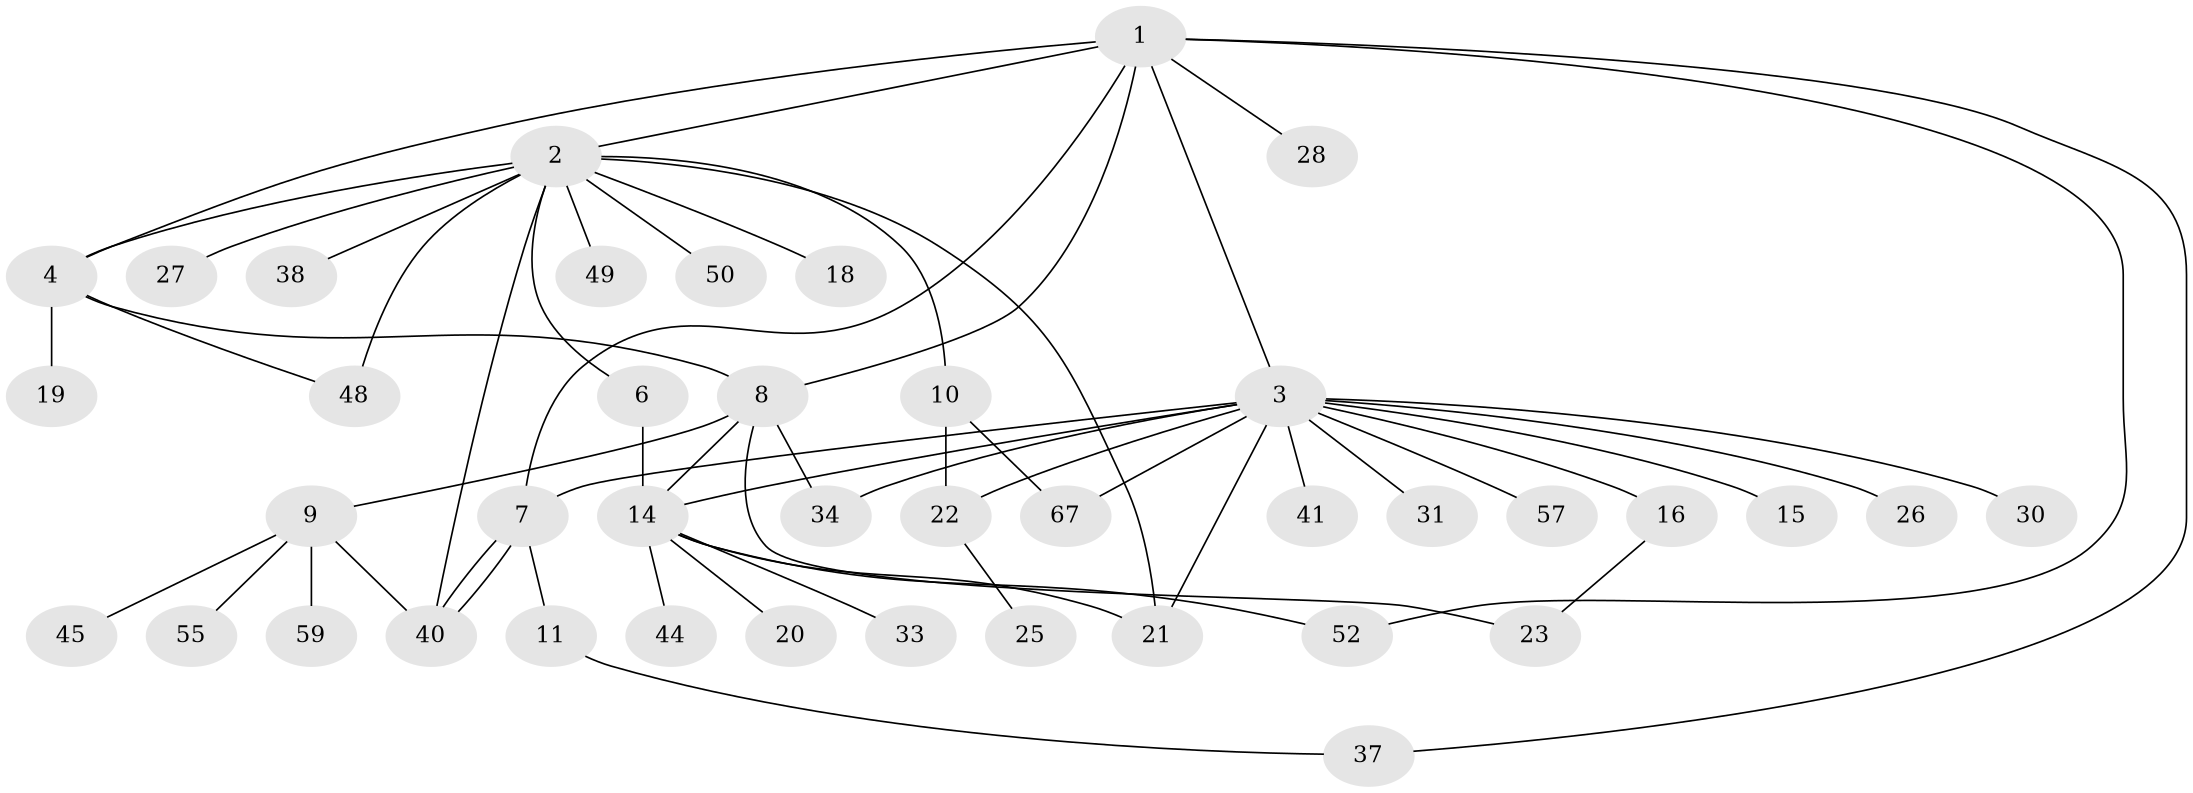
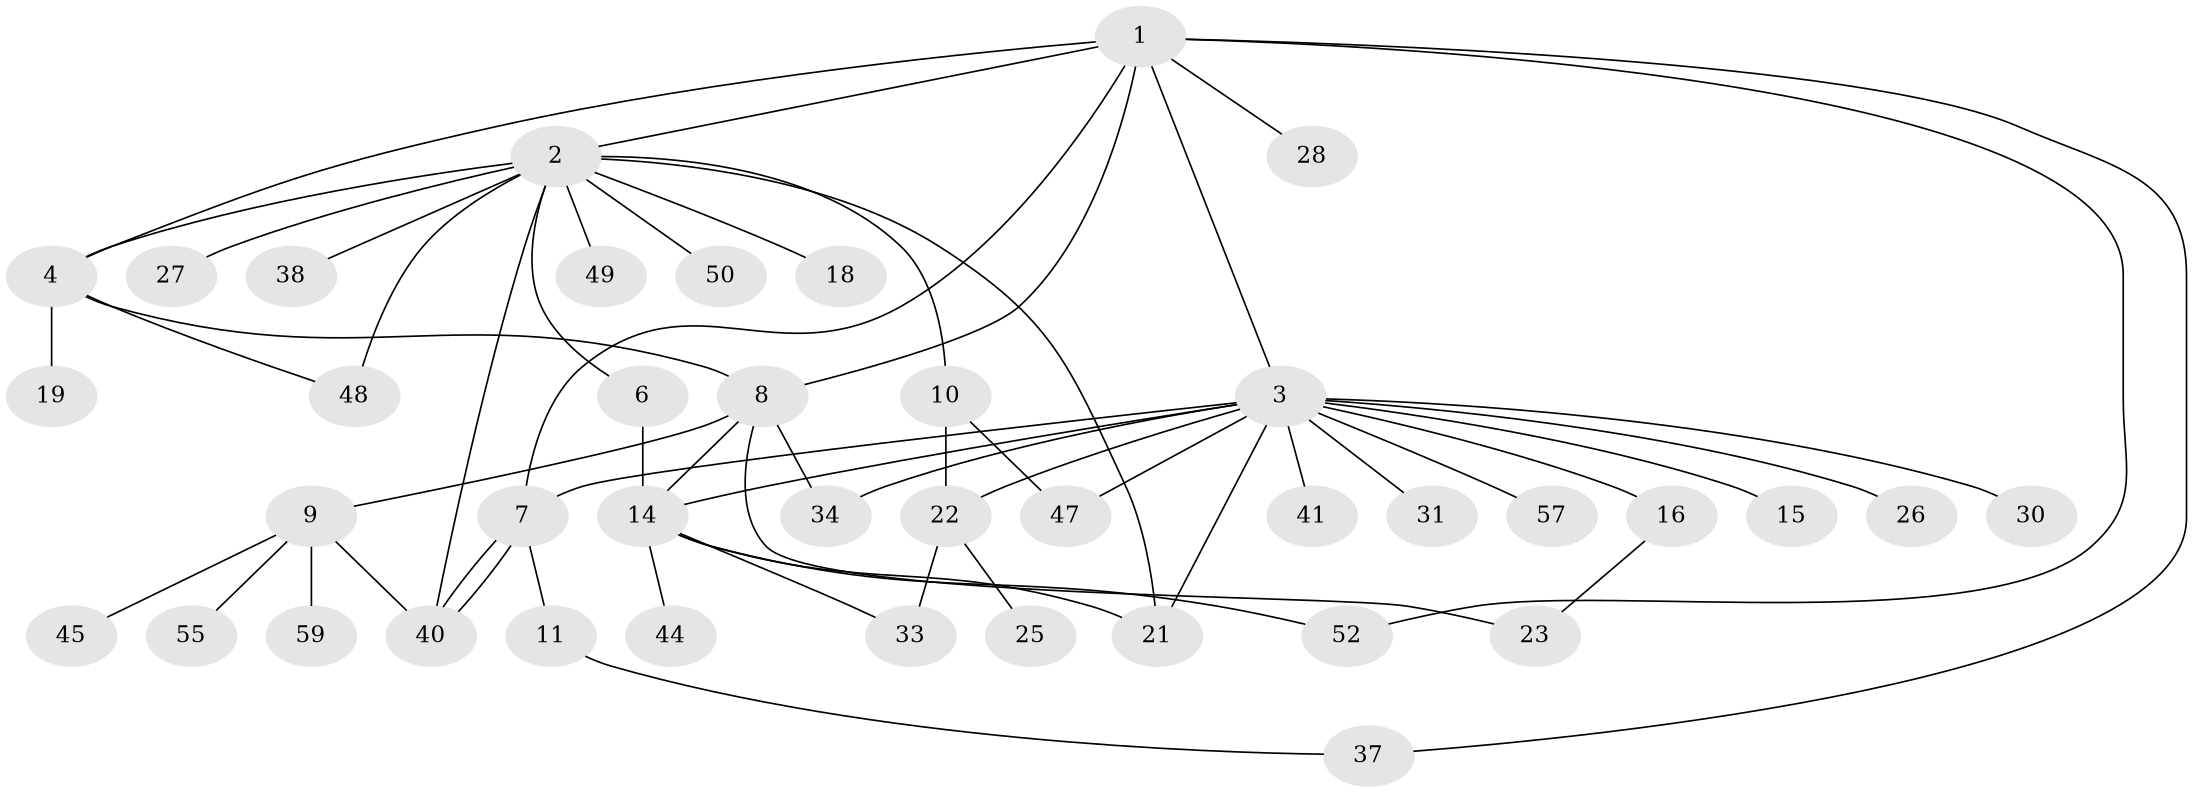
(1066, 516) -> (1066, 516)
none -> (931, 567)
(791, 636) -> none
